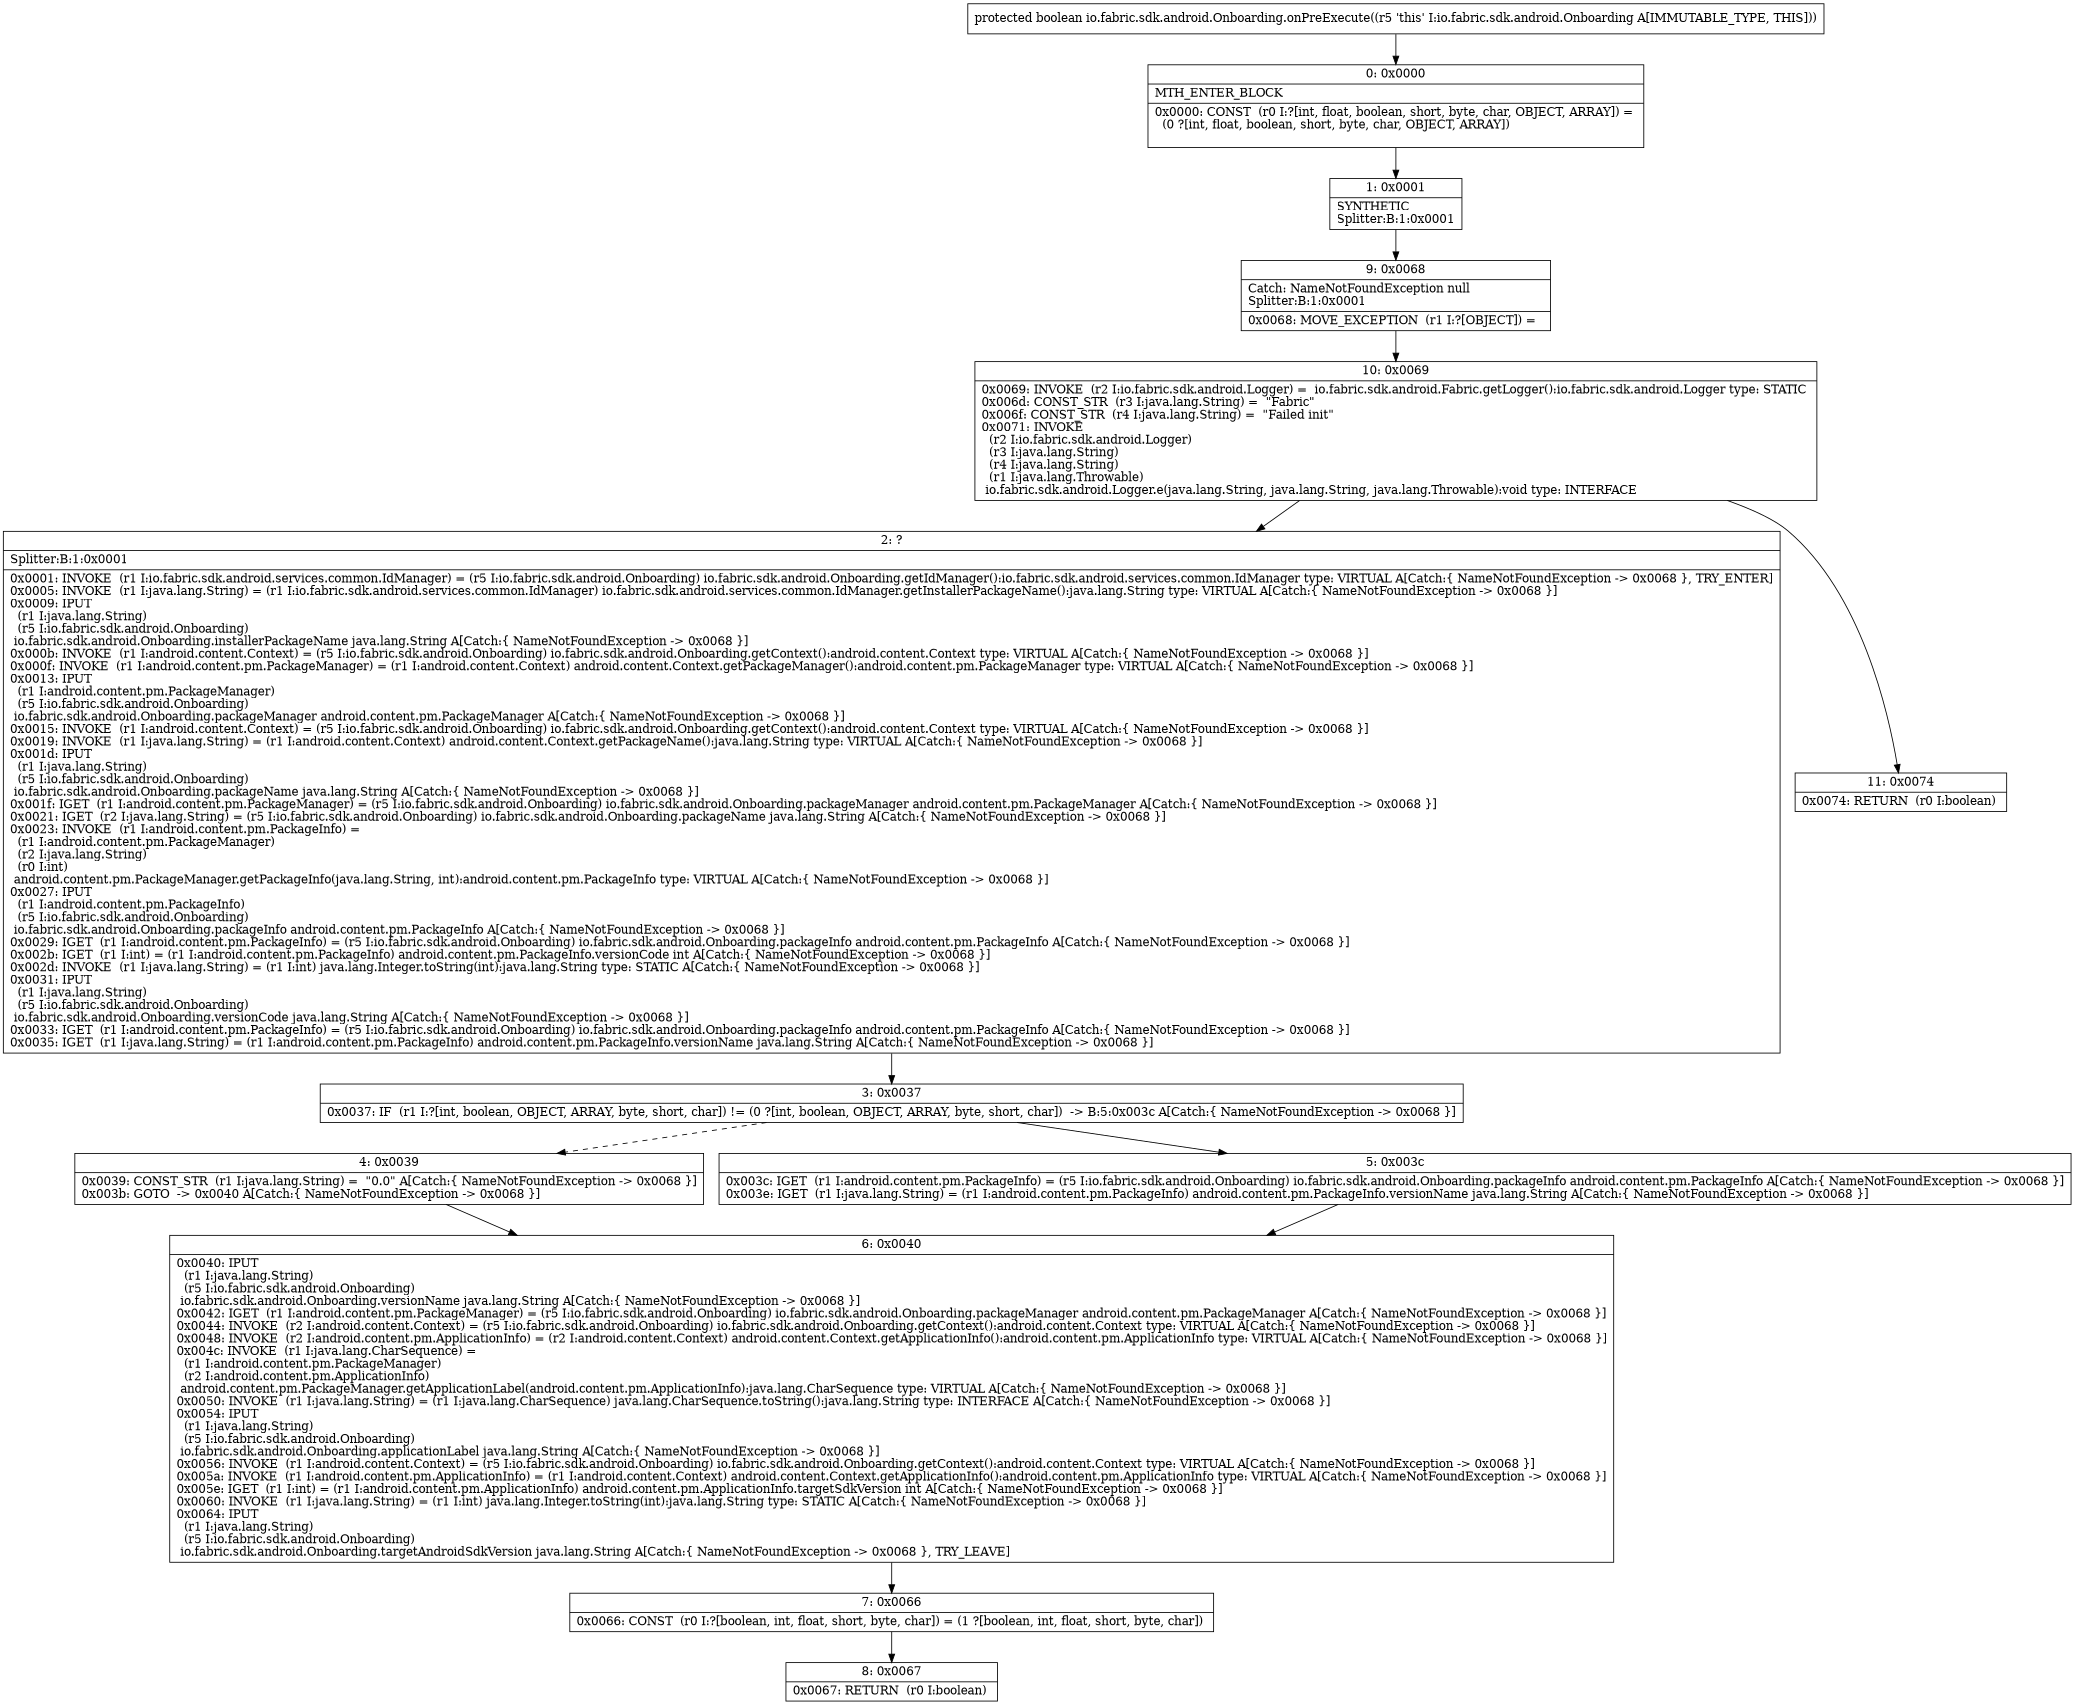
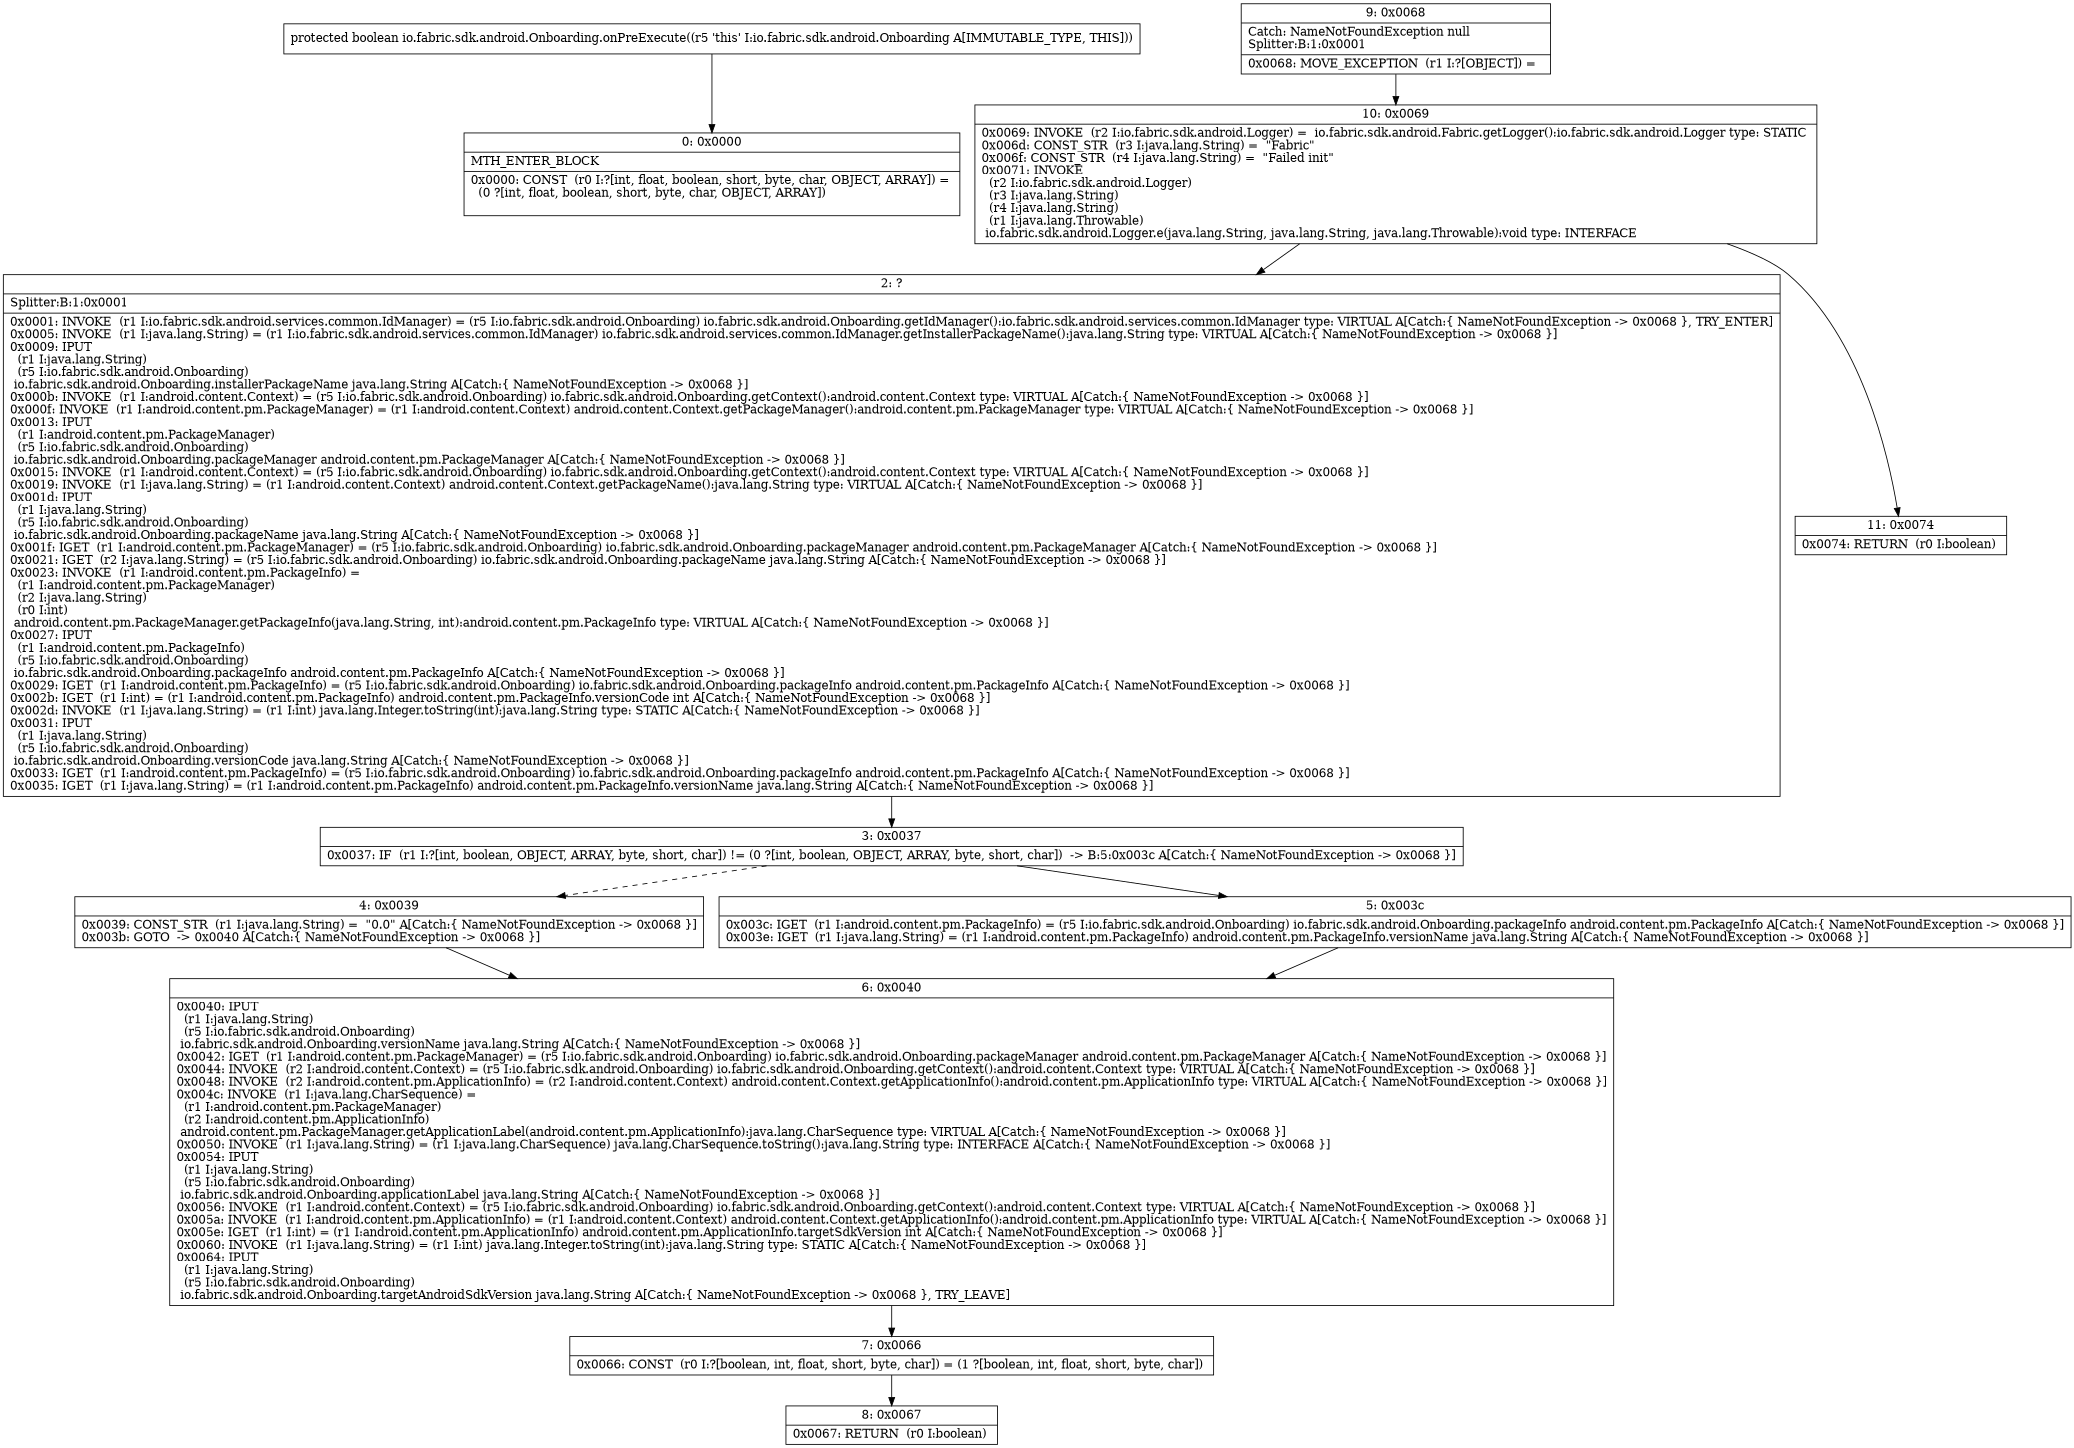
(1396, 204) -> none
